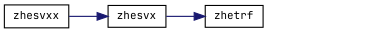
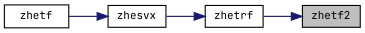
(37, 16) -> (37, 16)
none -> (331, 16)
